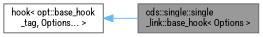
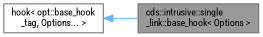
(198, 18) -> (198, 18)
